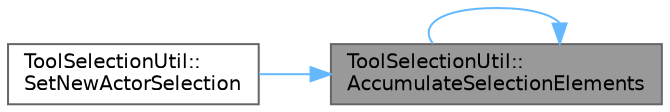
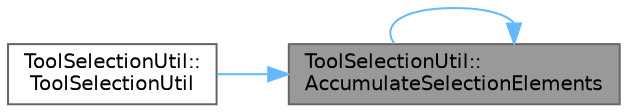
(133, 74) -> (112, 74)
